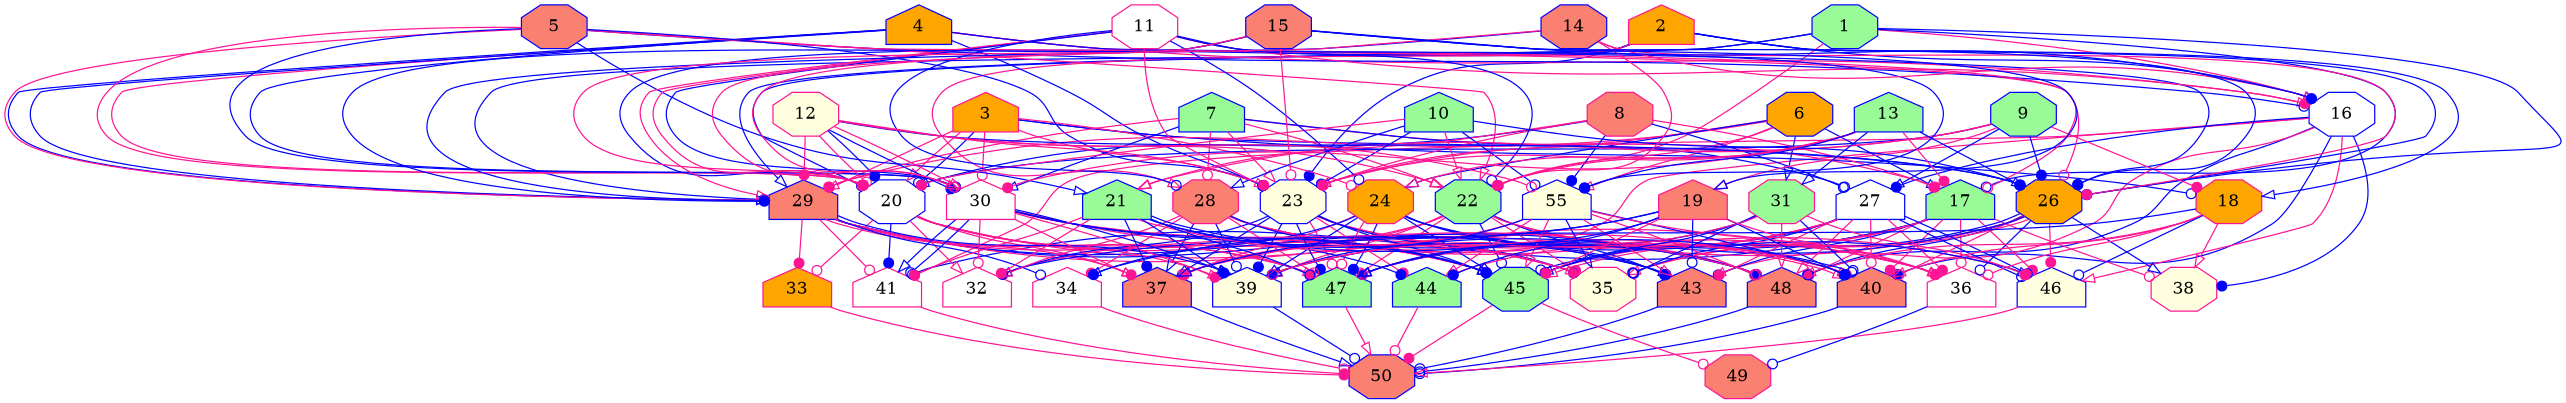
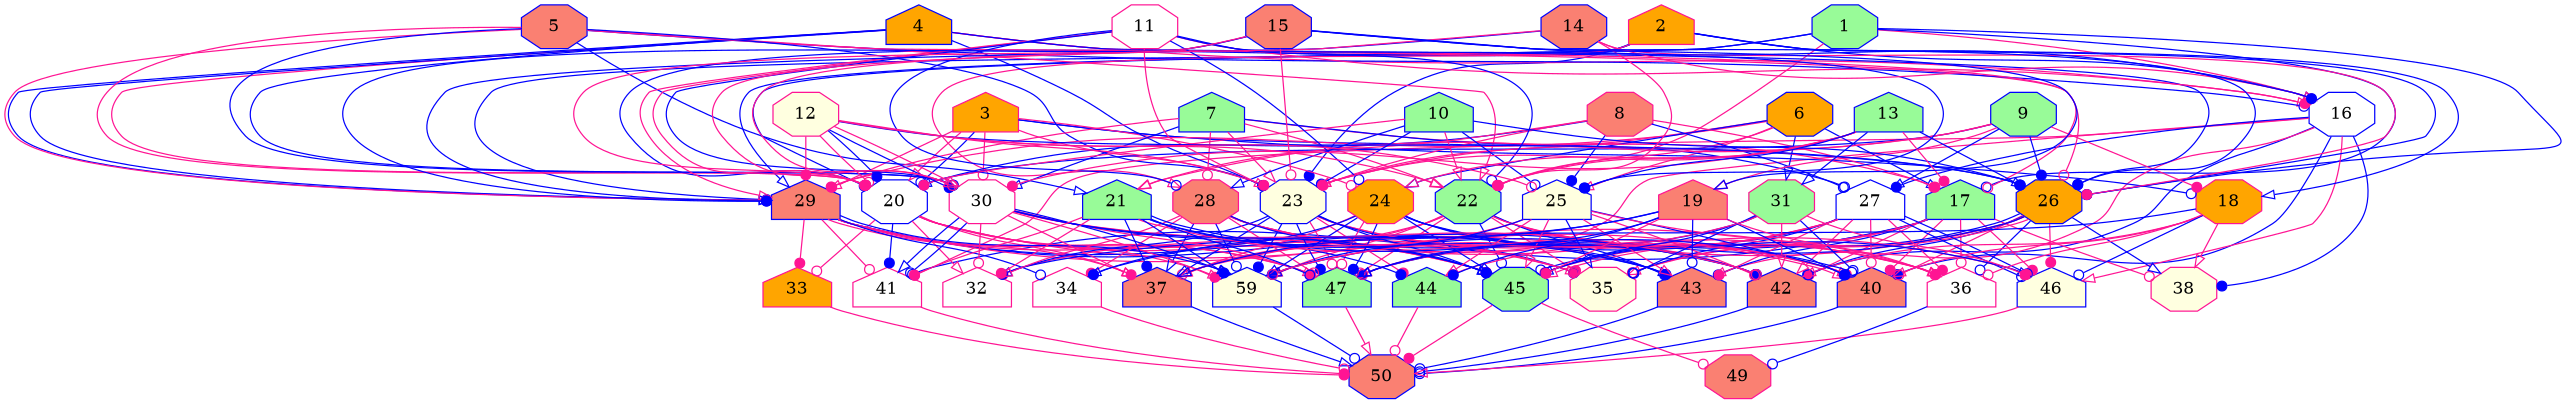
(981, 202) -> (982, 202)
(1557, 202) -> (1557, 202)
(1272, 245) -> (1273, 245)
(1247, 289) -> (1247, 289)
(1782, 289) -> (1782, 289)
